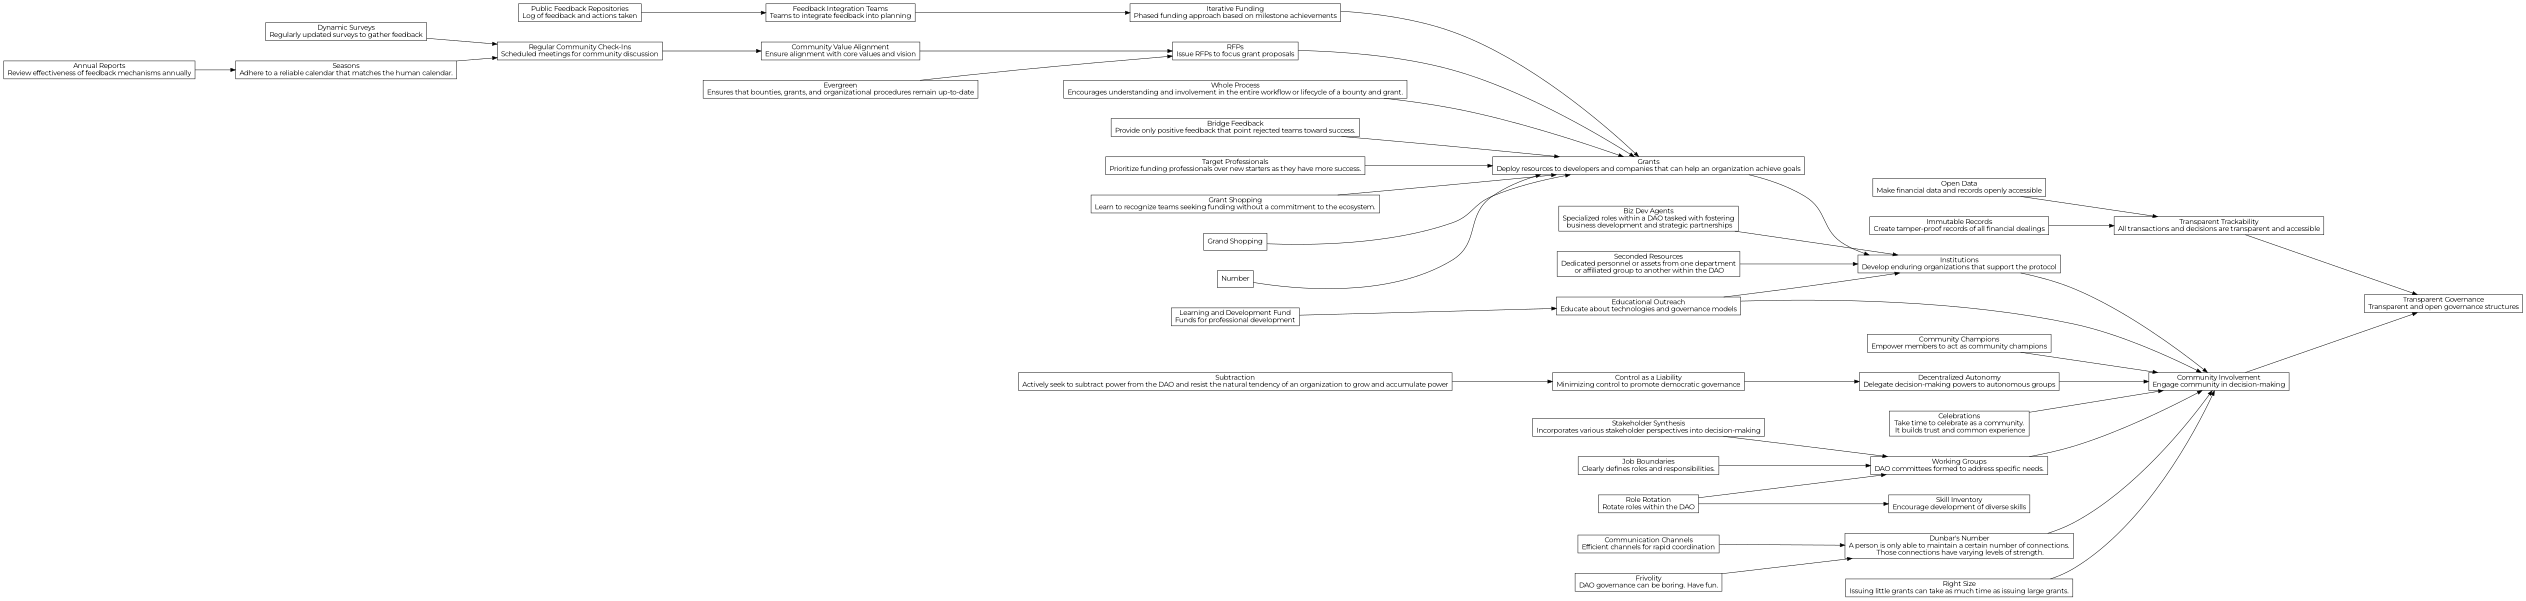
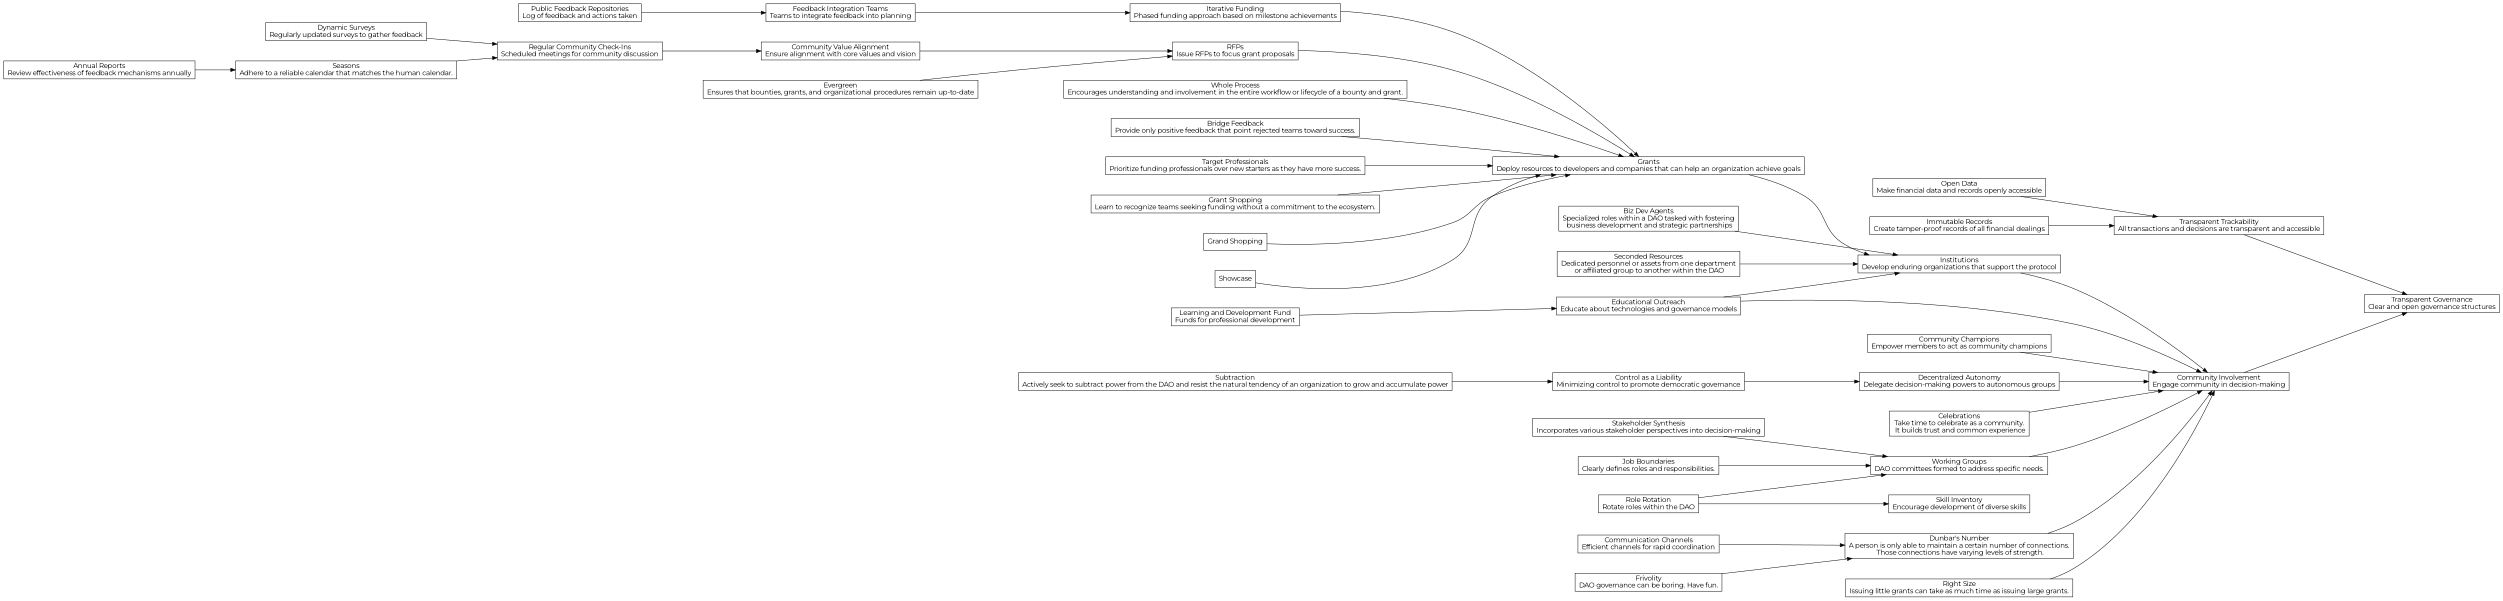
(1235, 279) -> (1235, 279)
(2444, 304) -> (2432, 304)
